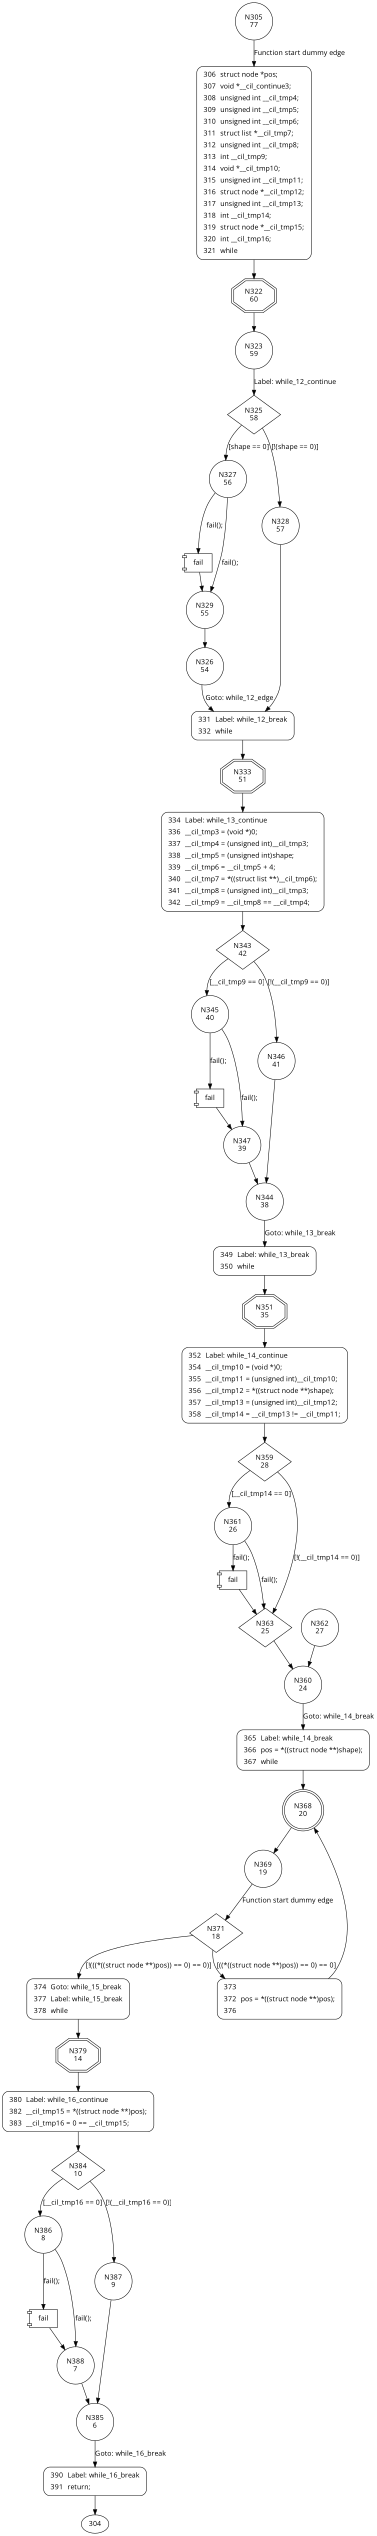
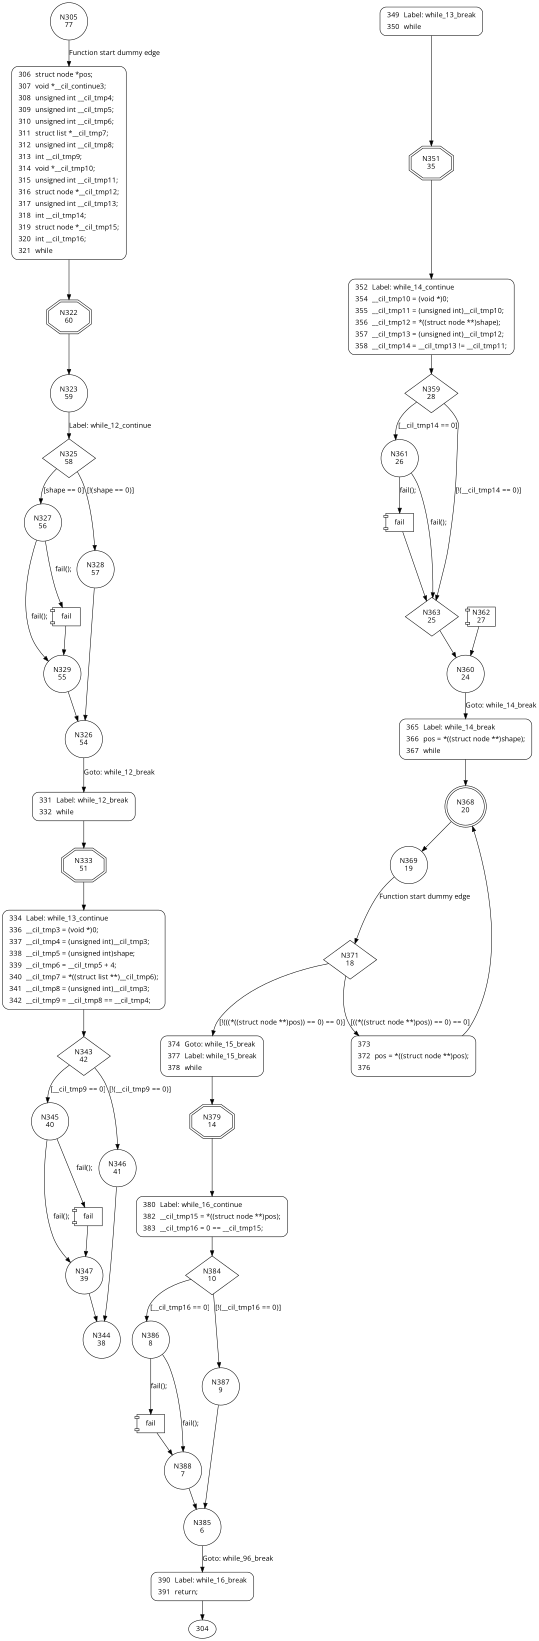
(281, 628) -> (90, 652)
(239, 698) -> (119, 773)
(265, 1231) -> none
(320, 1628) -> (481, 617)
(131, 2454) -> (238, 1559)
